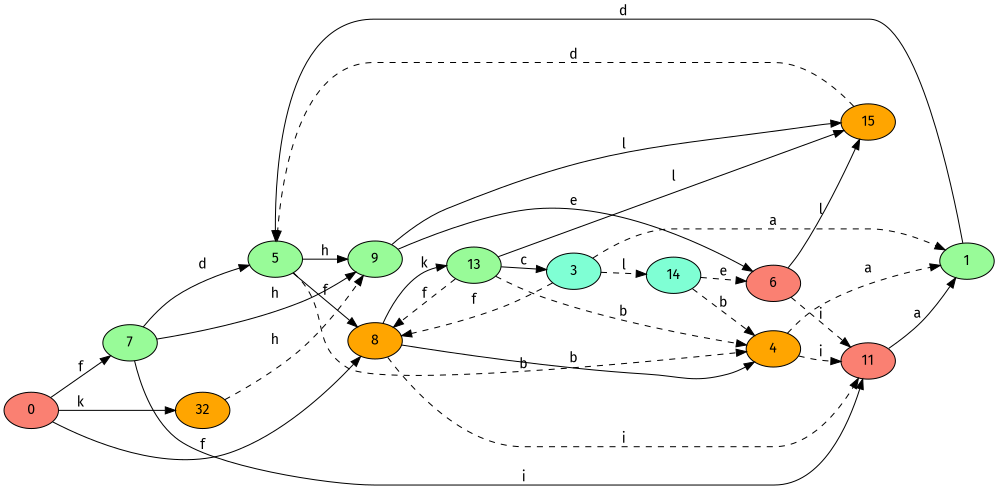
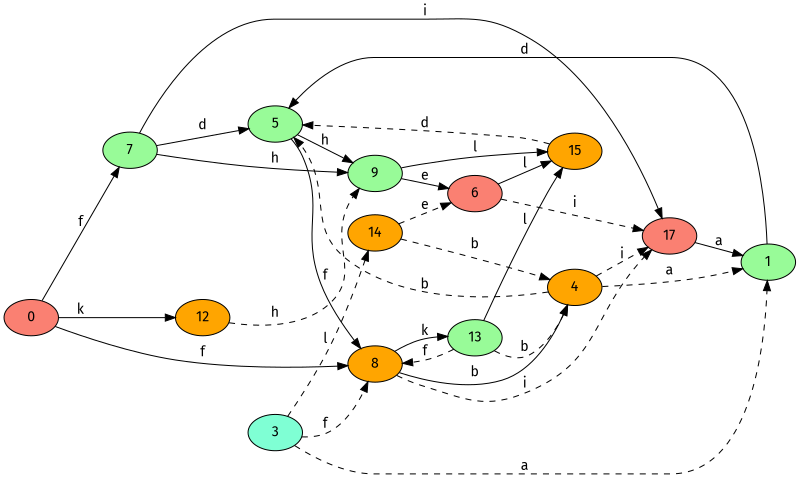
(519, 268) -> none
(674, 275) -> (375, 233)
(868, 361) -> (670, 236)
(486, 373) -> (383, 279)
(203, 410) -> (203, 318)
